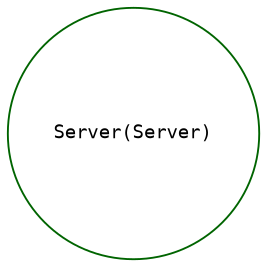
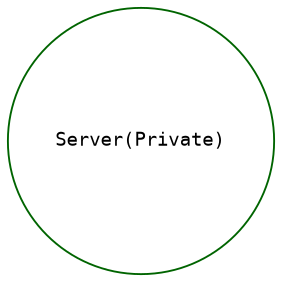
(134, 134) -> (141, 141)
